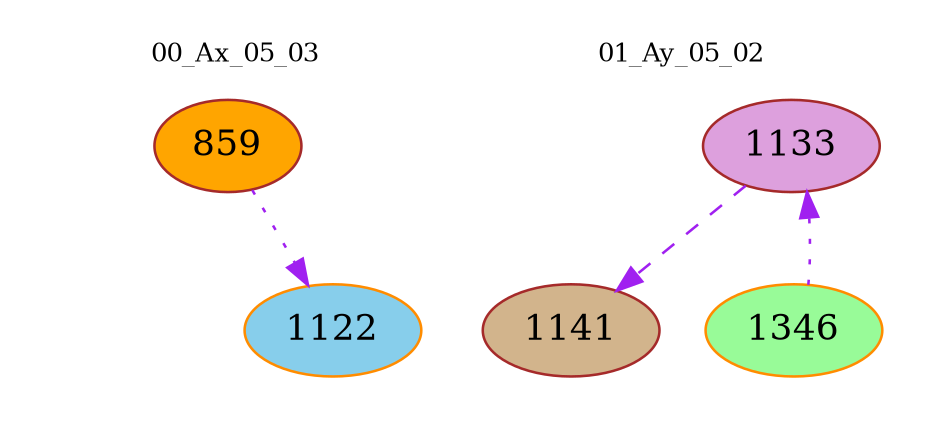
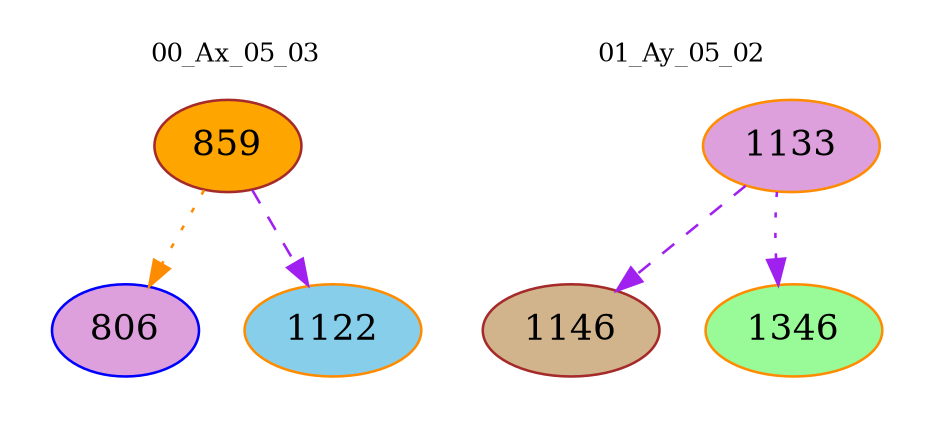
(791, 146) -> (791, 146)
(274, 227) -> (274, 227)
(810, 251) -> (775, 225)
none -> (125, 330)
(571, 330) -> (571, 330)
